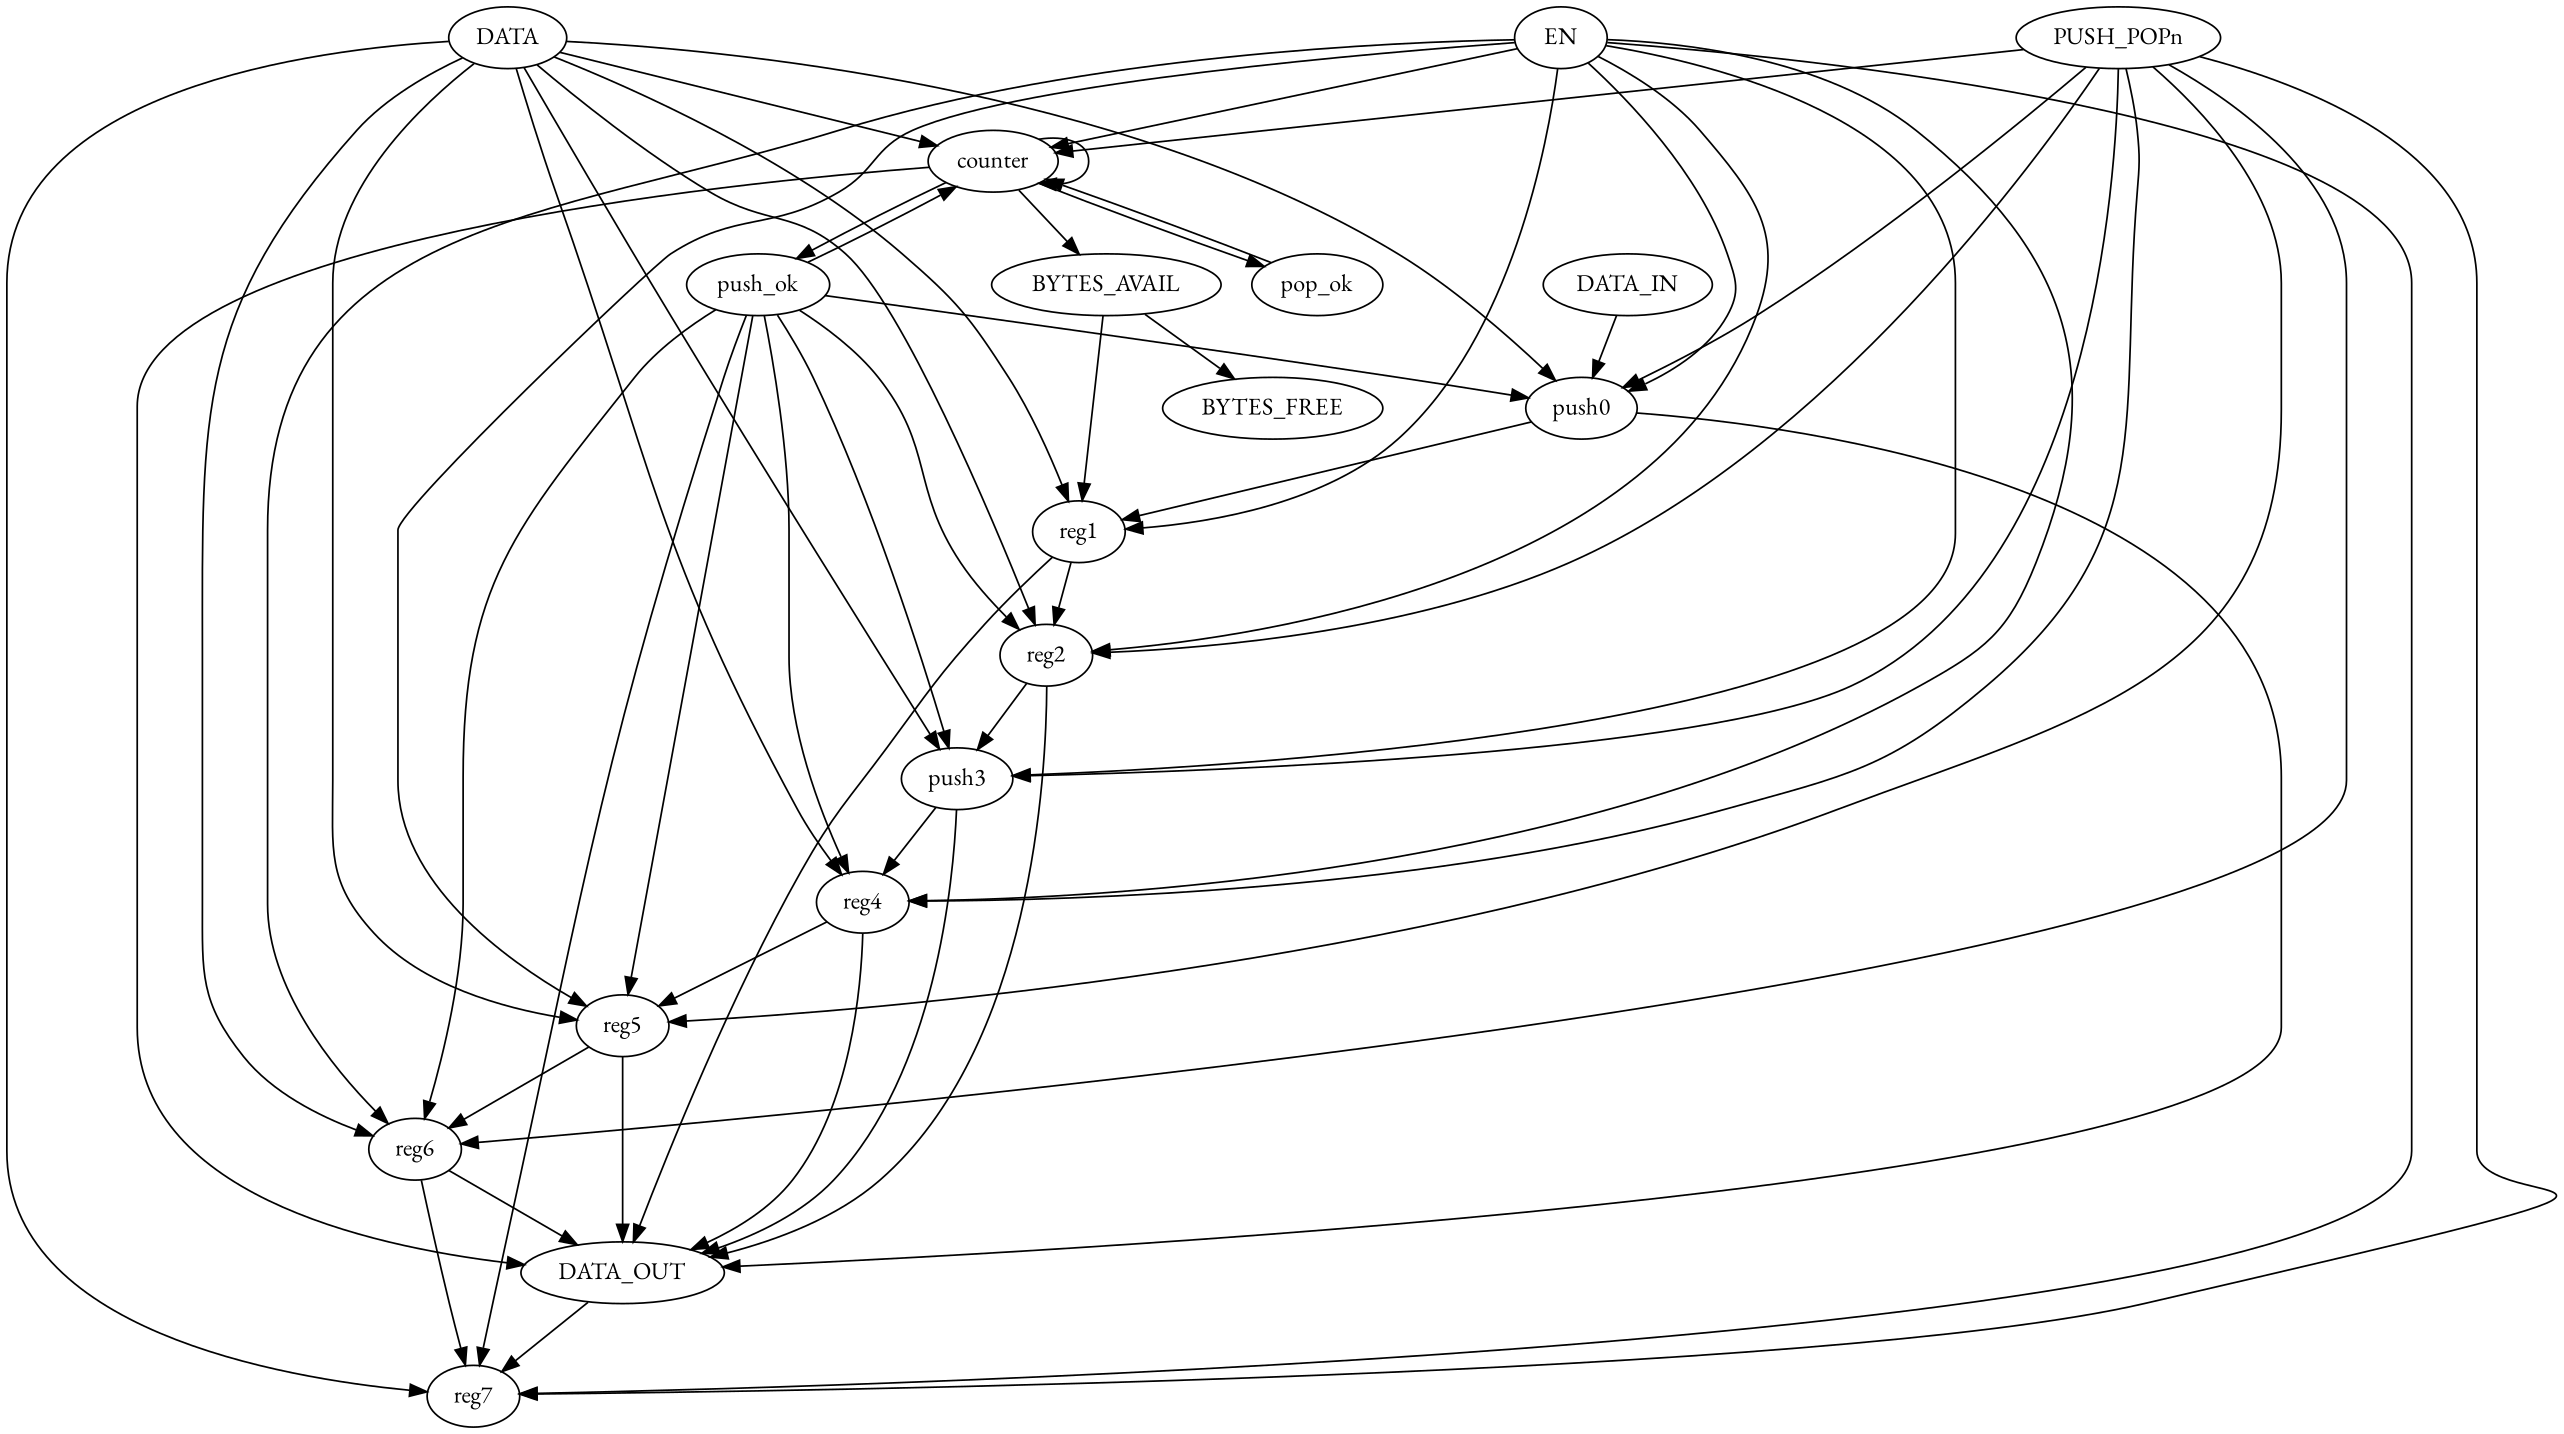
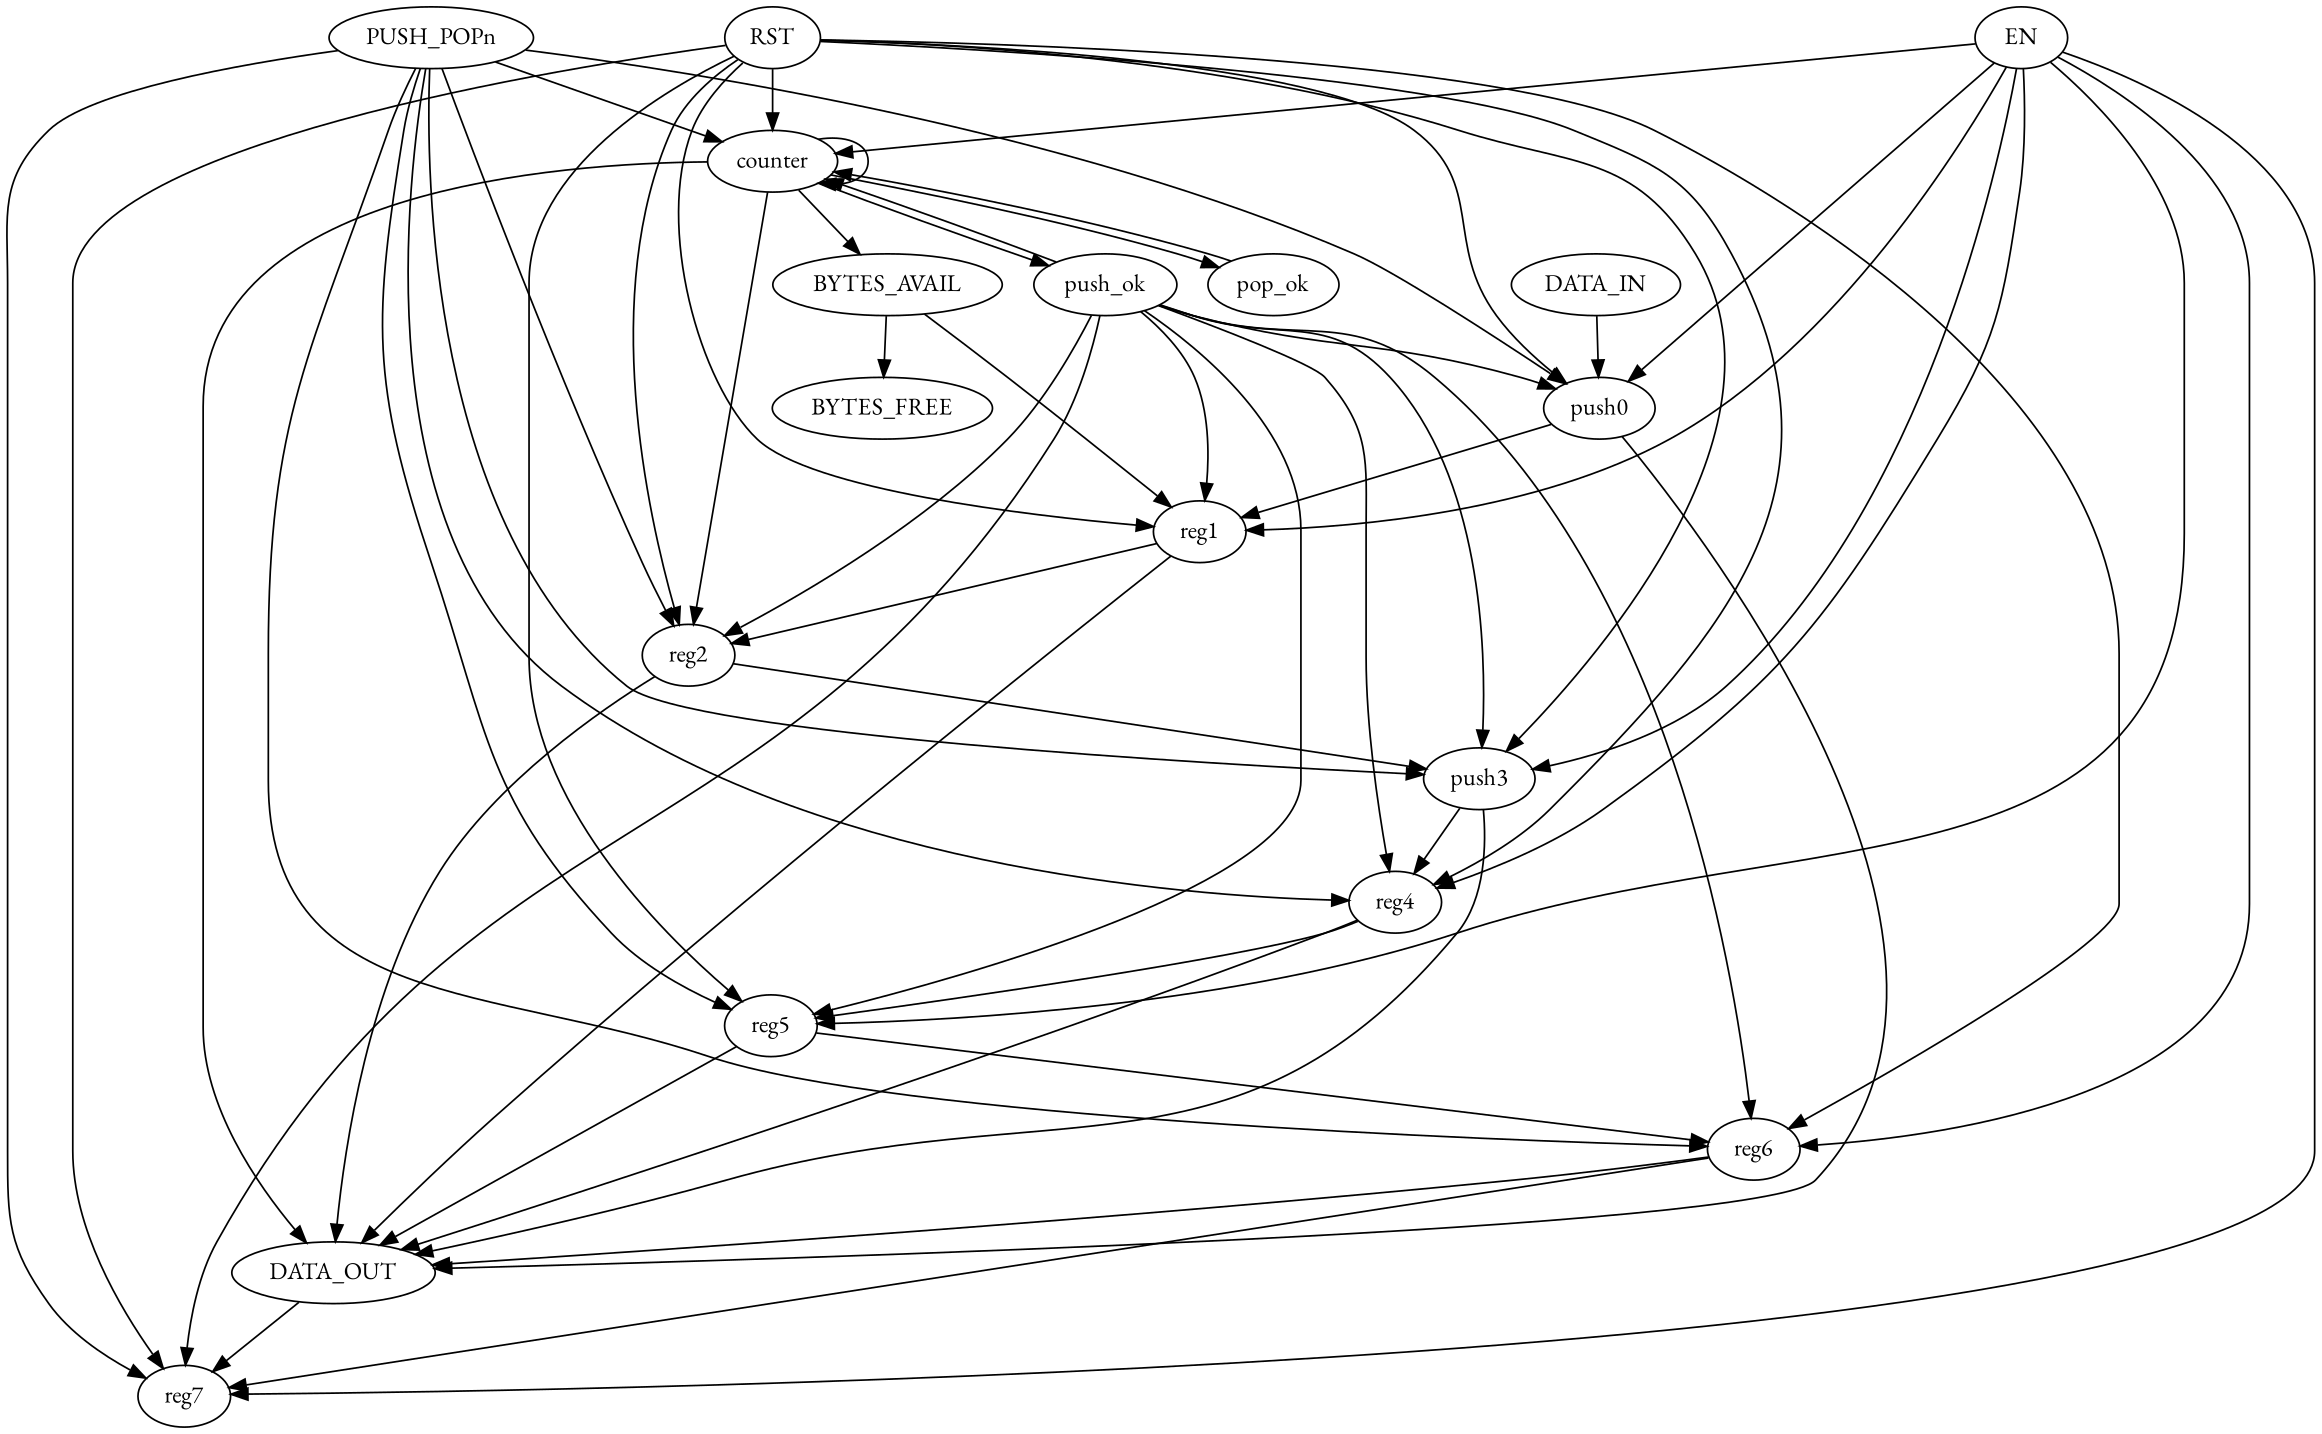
(508, 38) -> (773, 38)
none -> (1198, 388)
(1626, 484) -> (736, 379)
